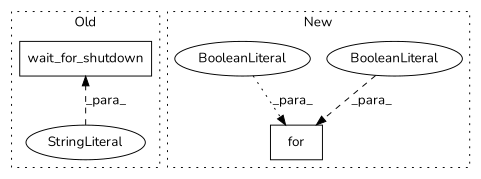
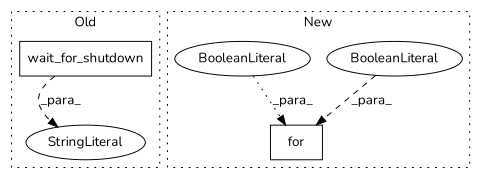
(86, 105) -> (39, 97)
